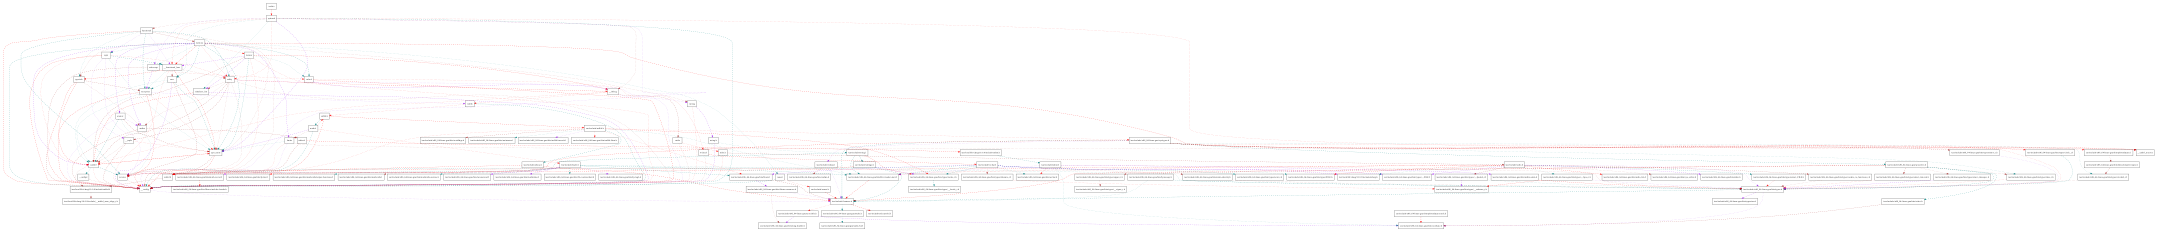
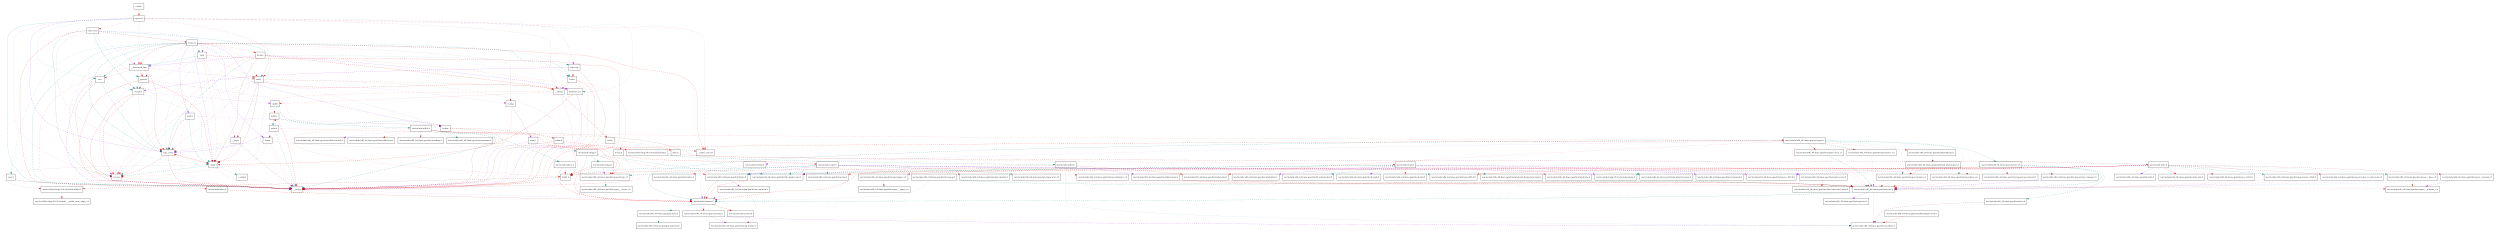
(456, 122) -> (344, 125)
none -> (1206, 177)
(894, 187) -> (616, 199)
